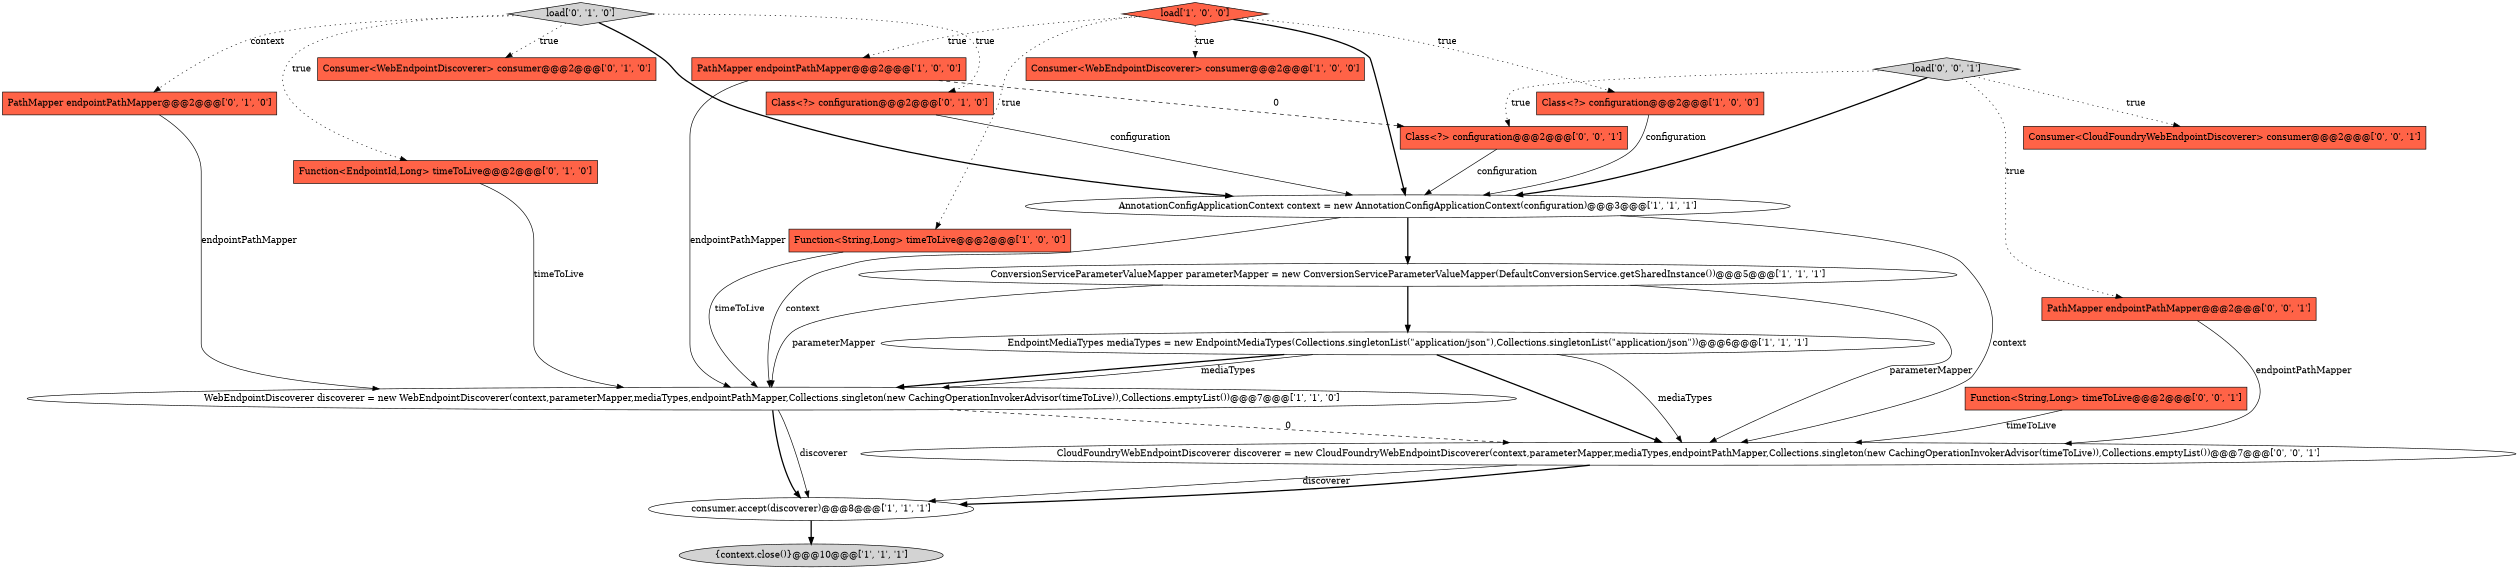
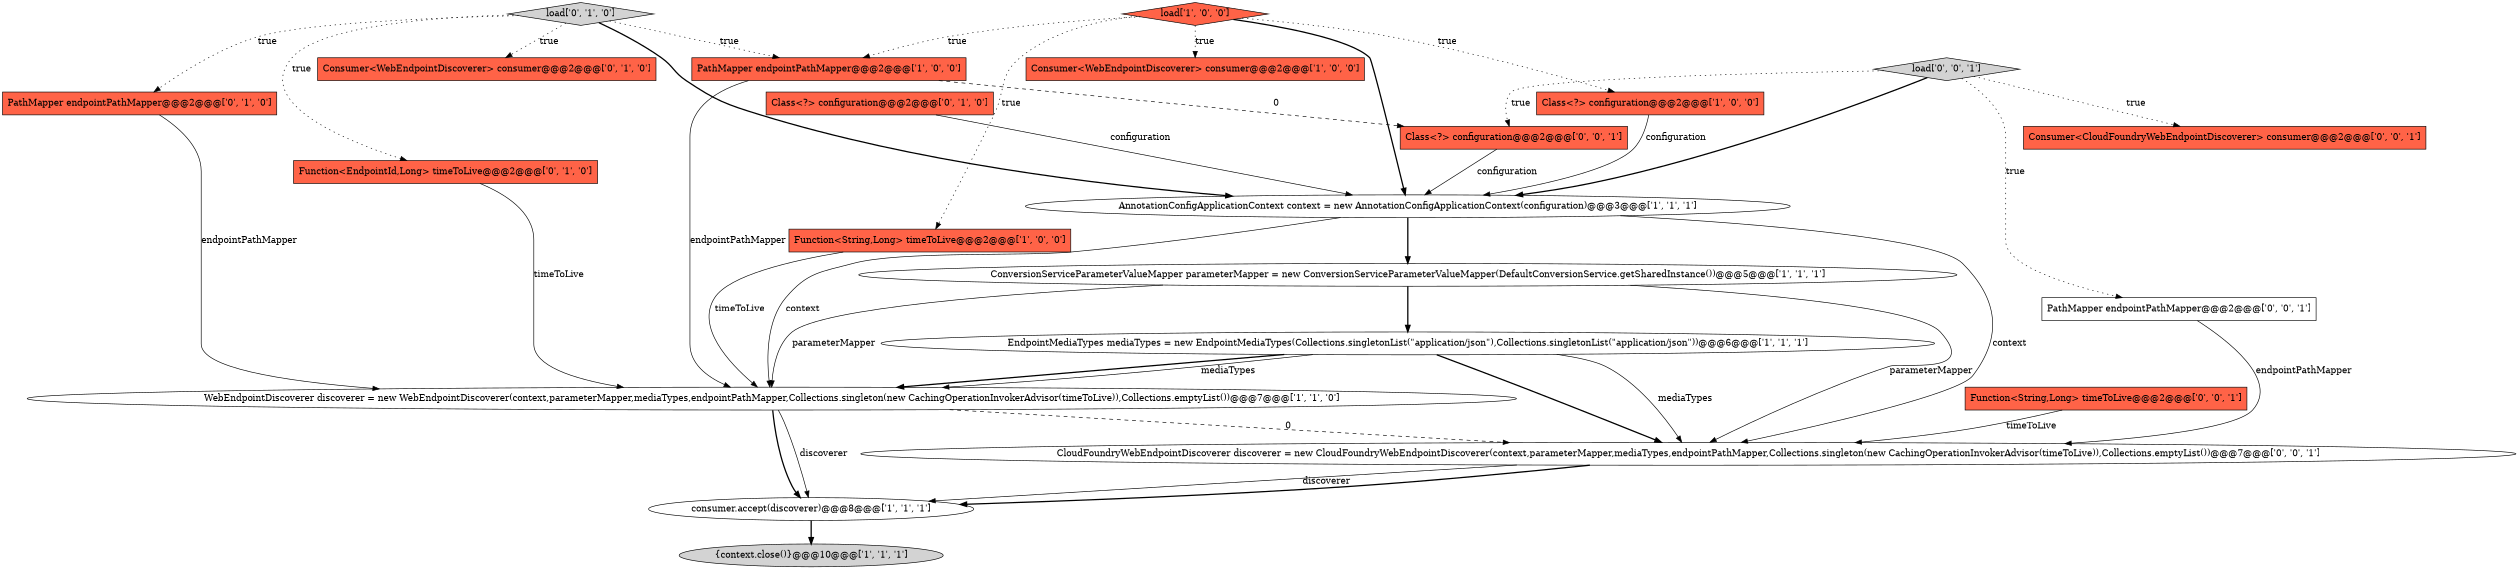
(846, 18) -> (691, 39)
(268, 42) -> (268, 42)
(2179, 309) -> (2179, 309)
